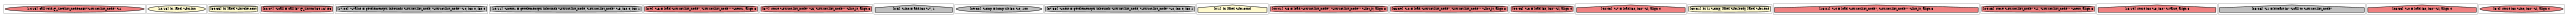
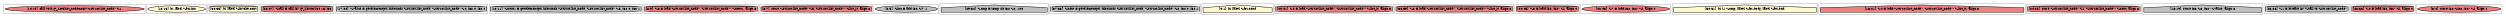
(914, 9) -> (906, 9)
(999, 9) -> (994, 9)
(1631, 9) -> (1626, 9)
(1730, 9) -> (1745, 9)
(2157, 9) -> (2203, 9)
(2292, 9) -> (2307, 9)
(2422, 9) -> (2383, 9)
